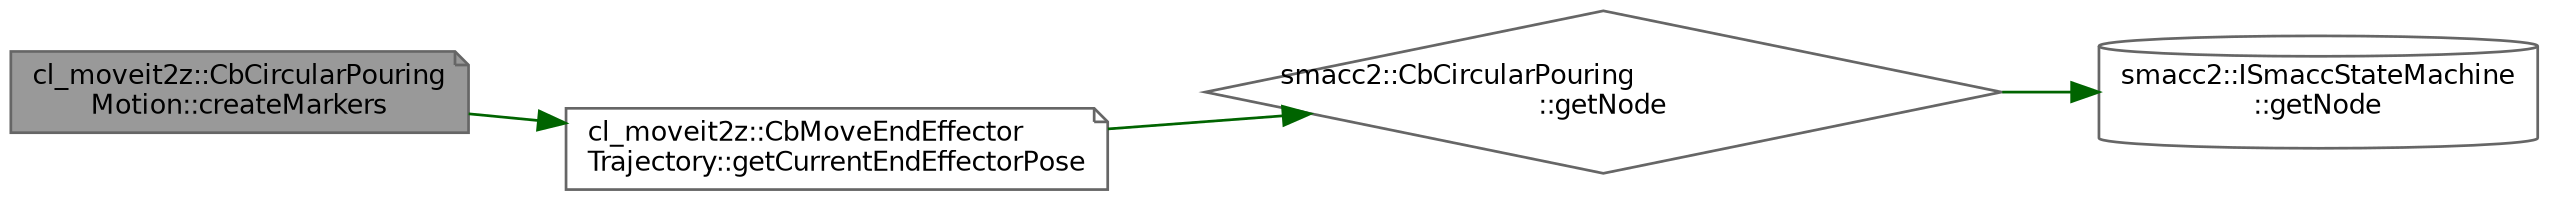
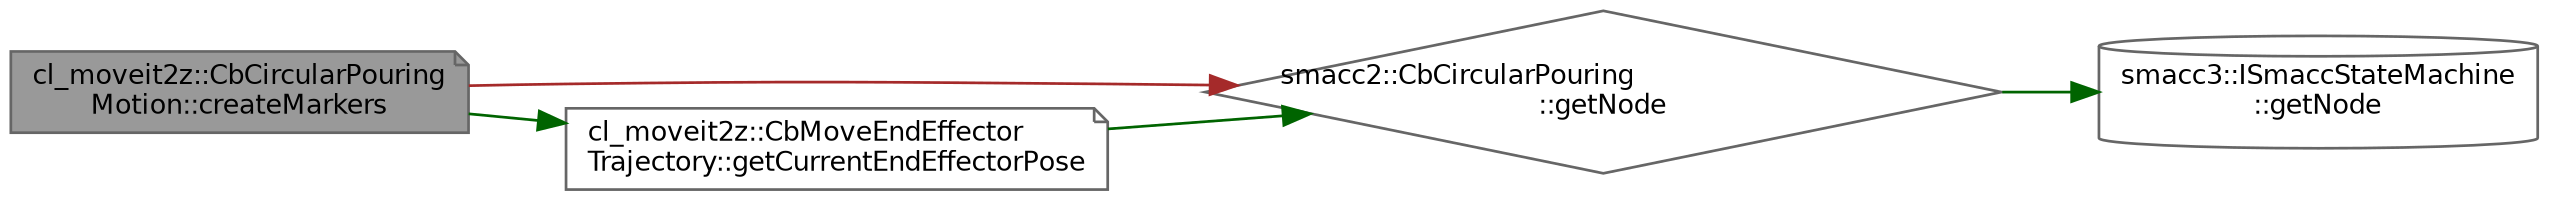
none -> (839, 82)
(2318, 92) -> (2318, 92)
